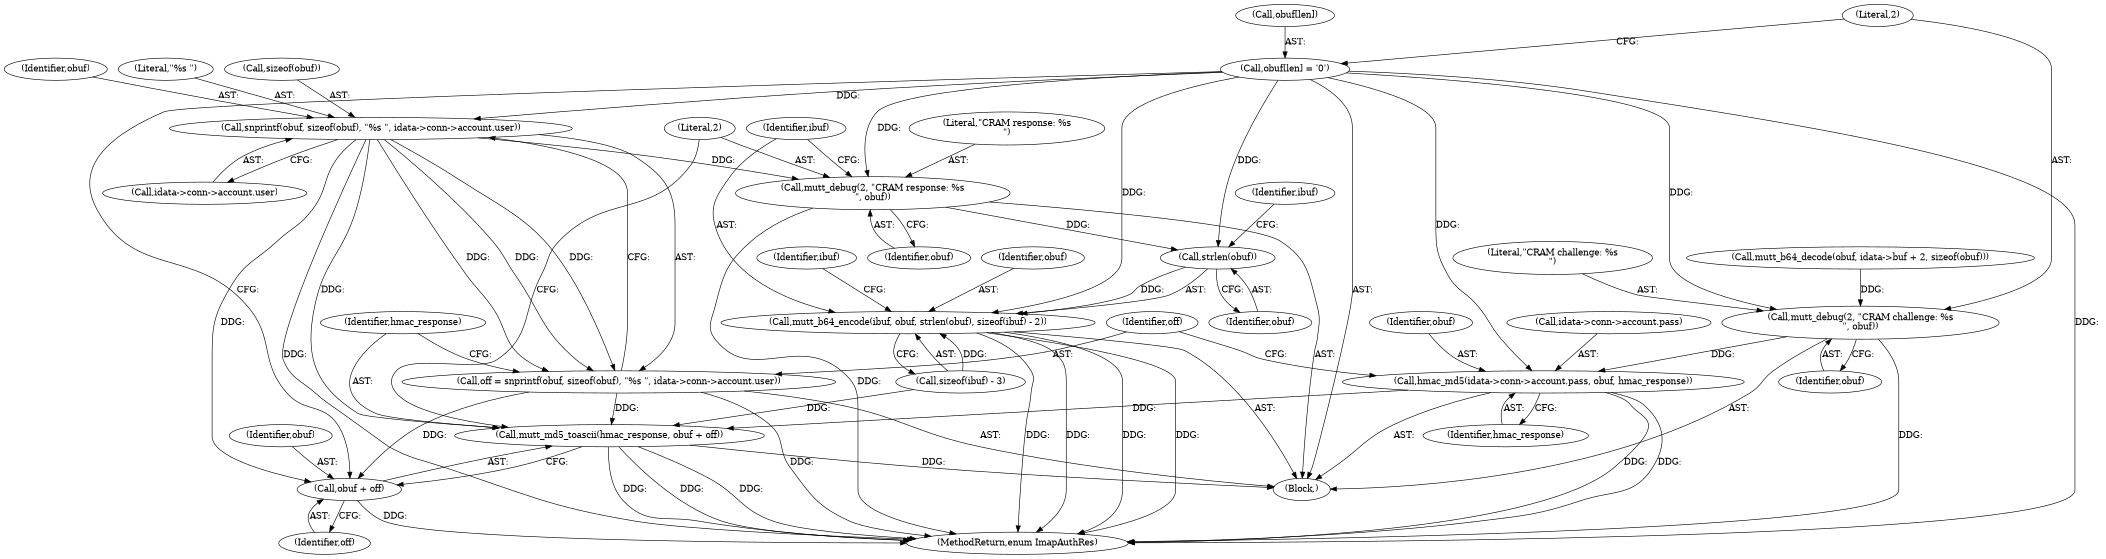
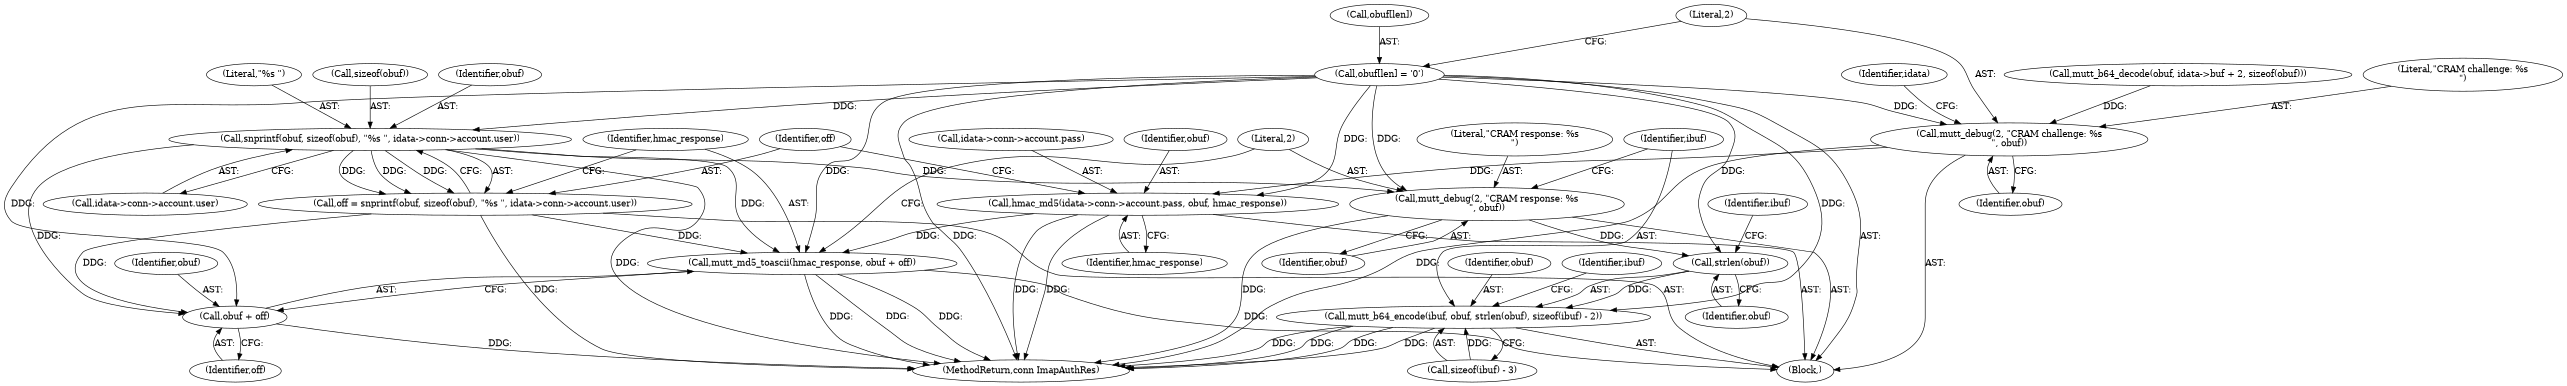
none -> (1894, 75)
(250, 290) -> (24, 204)
(796, 407) -> (948, 88)
(1017, 543) -> (1021, 371)
